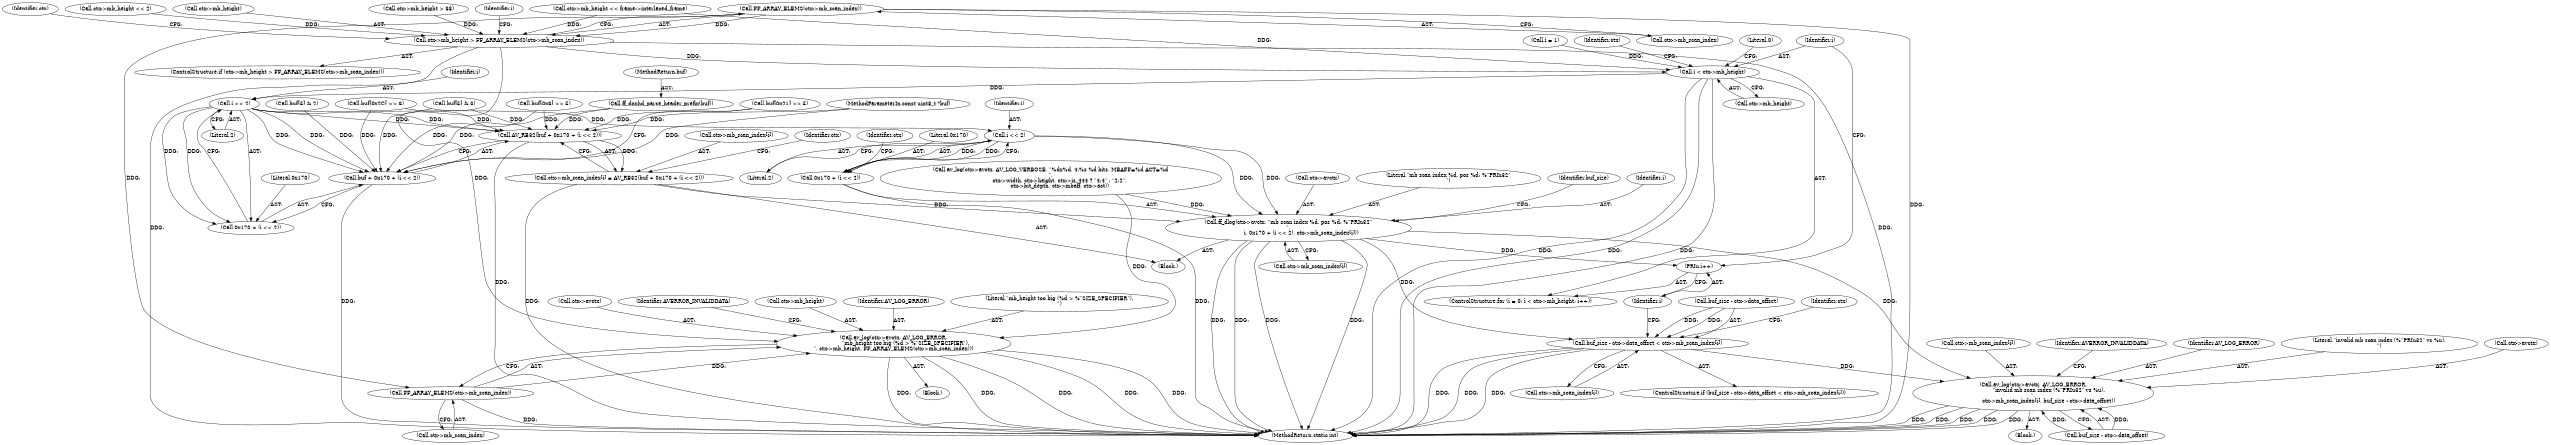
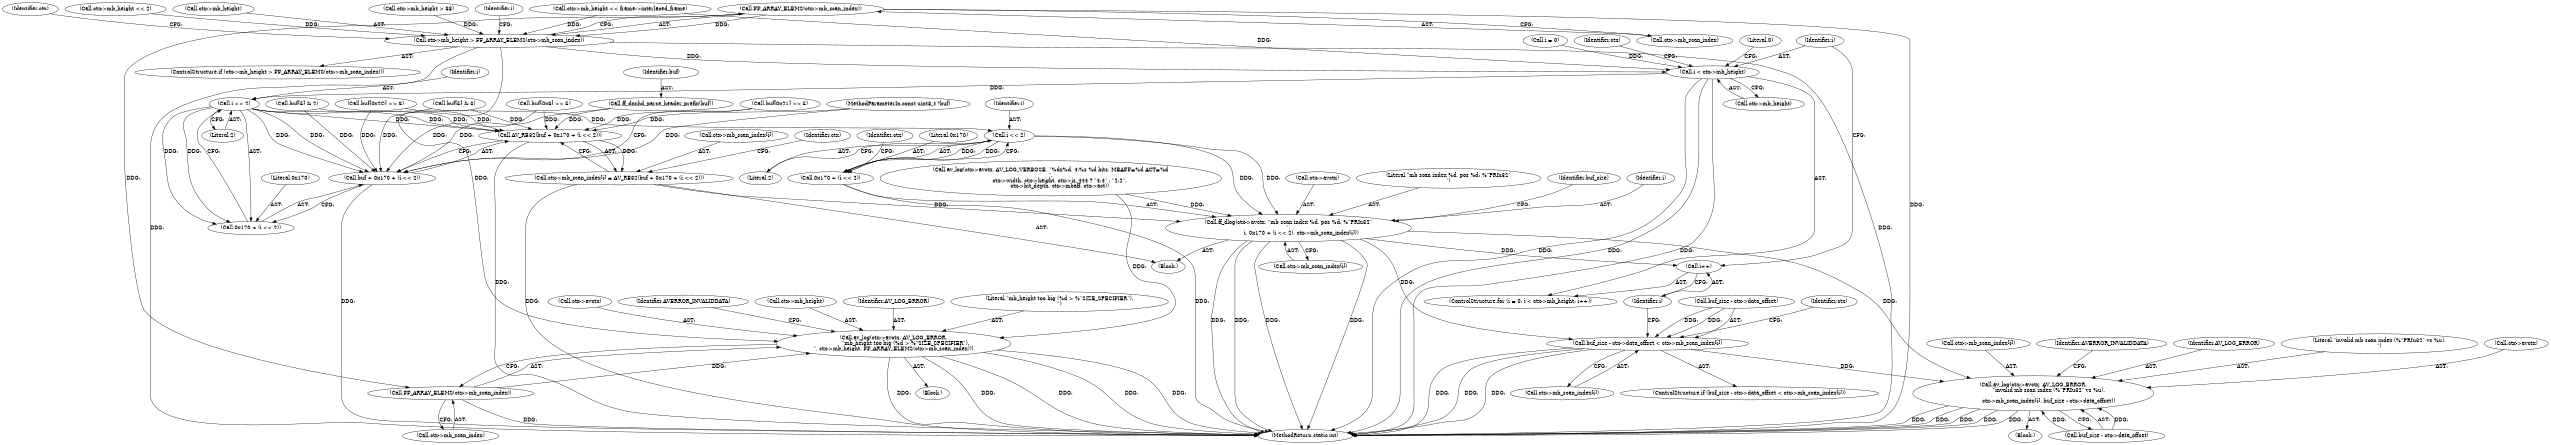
(1545, 41) -> (1545, 41)
(661, 72) -> (661, 72)
none -> (440, 116)
(1699, 267) -> (1699, 267)
